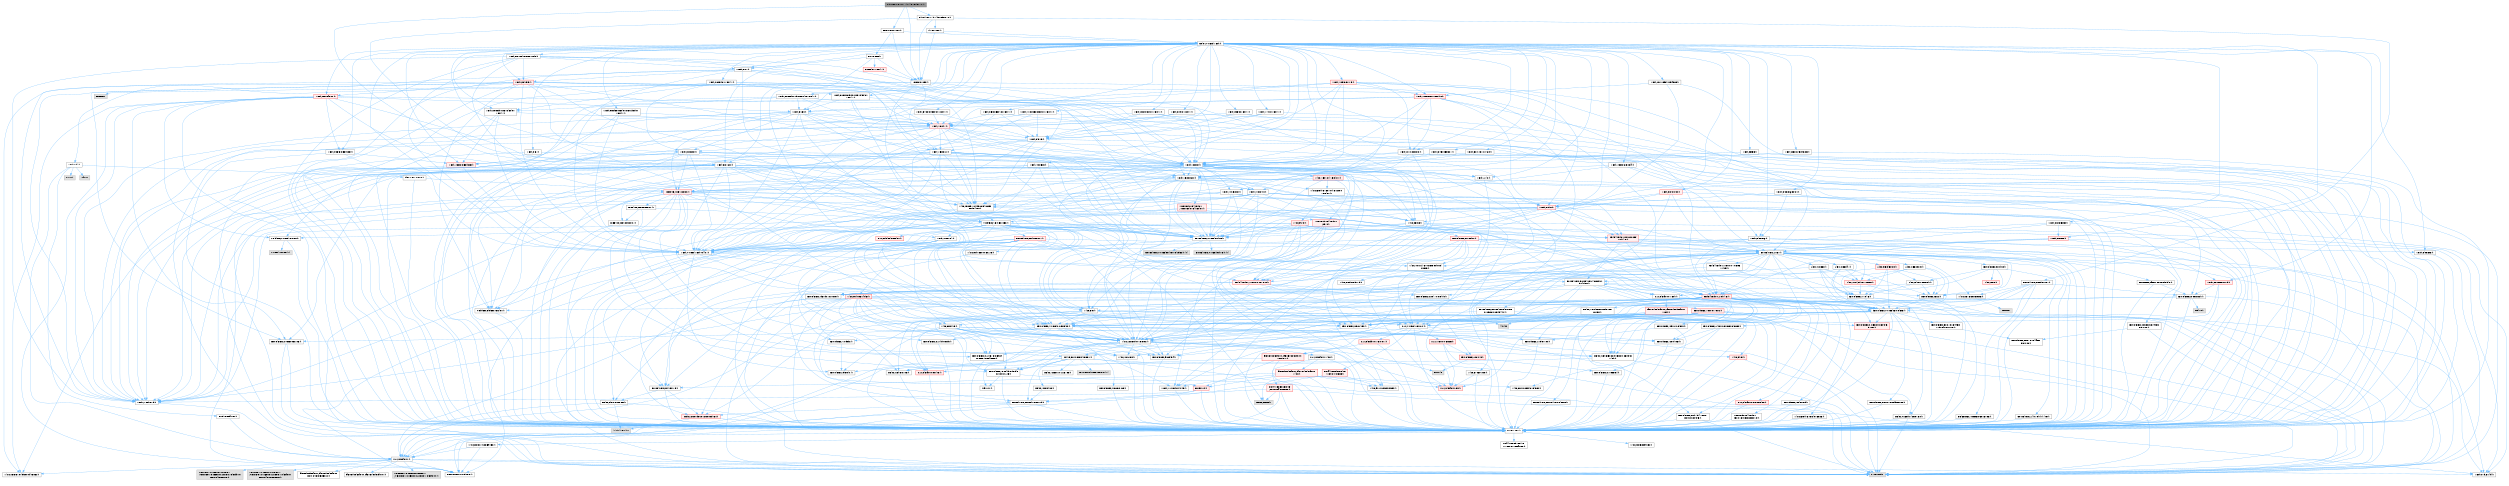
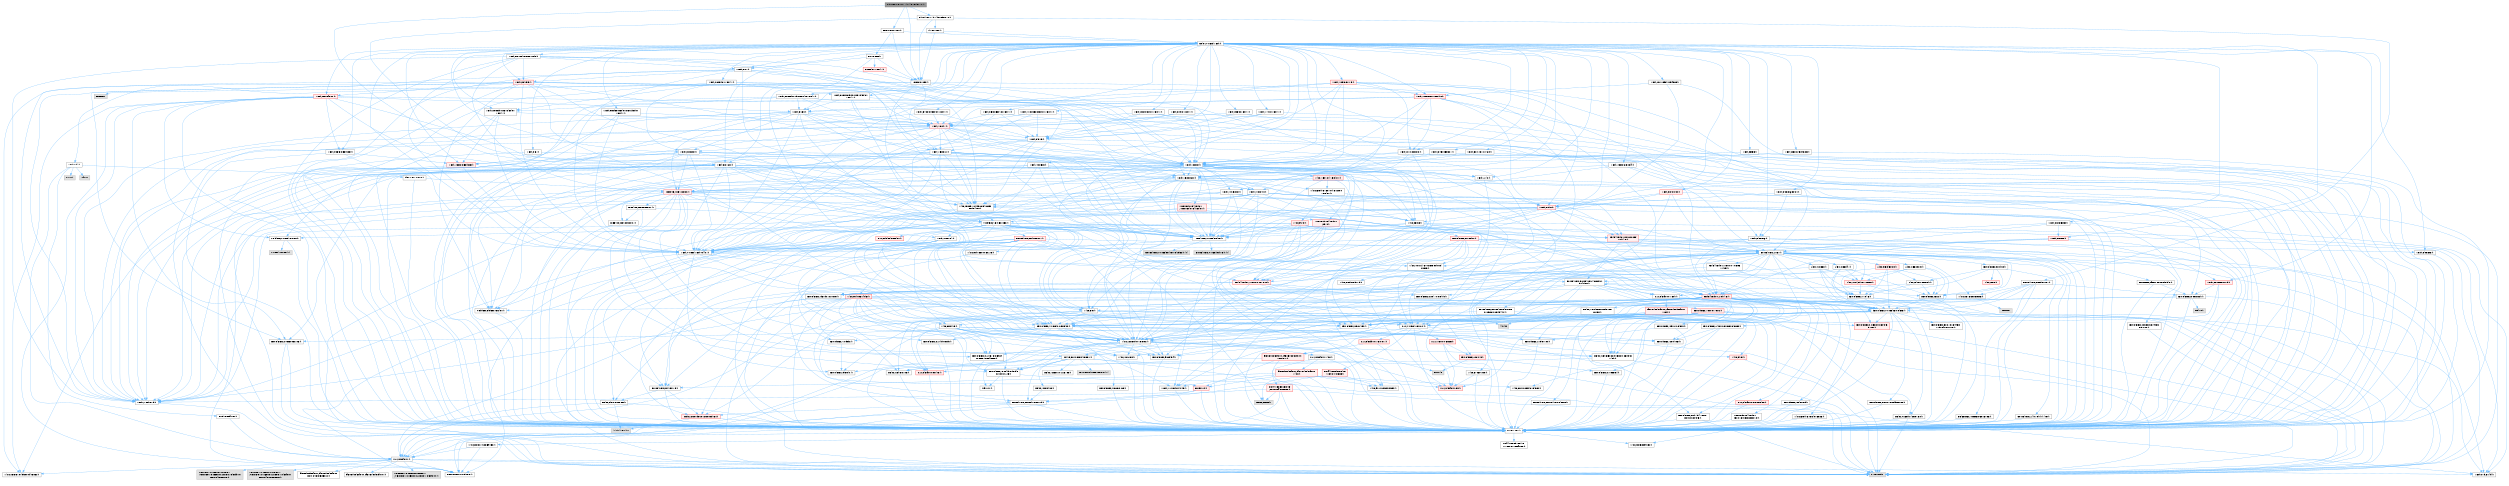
(1209, 238) -> (1209, 238)
(2026, 342) -> none
(1662, 428) -> (1716, 432)
